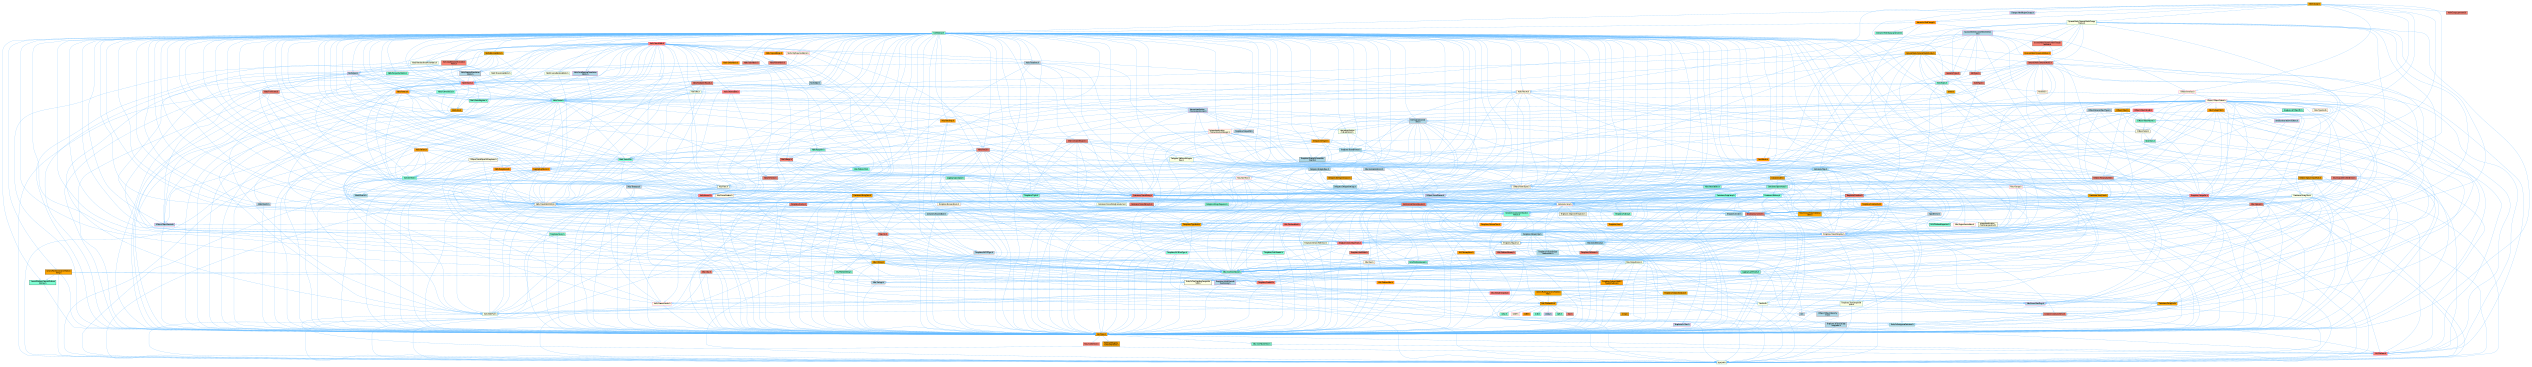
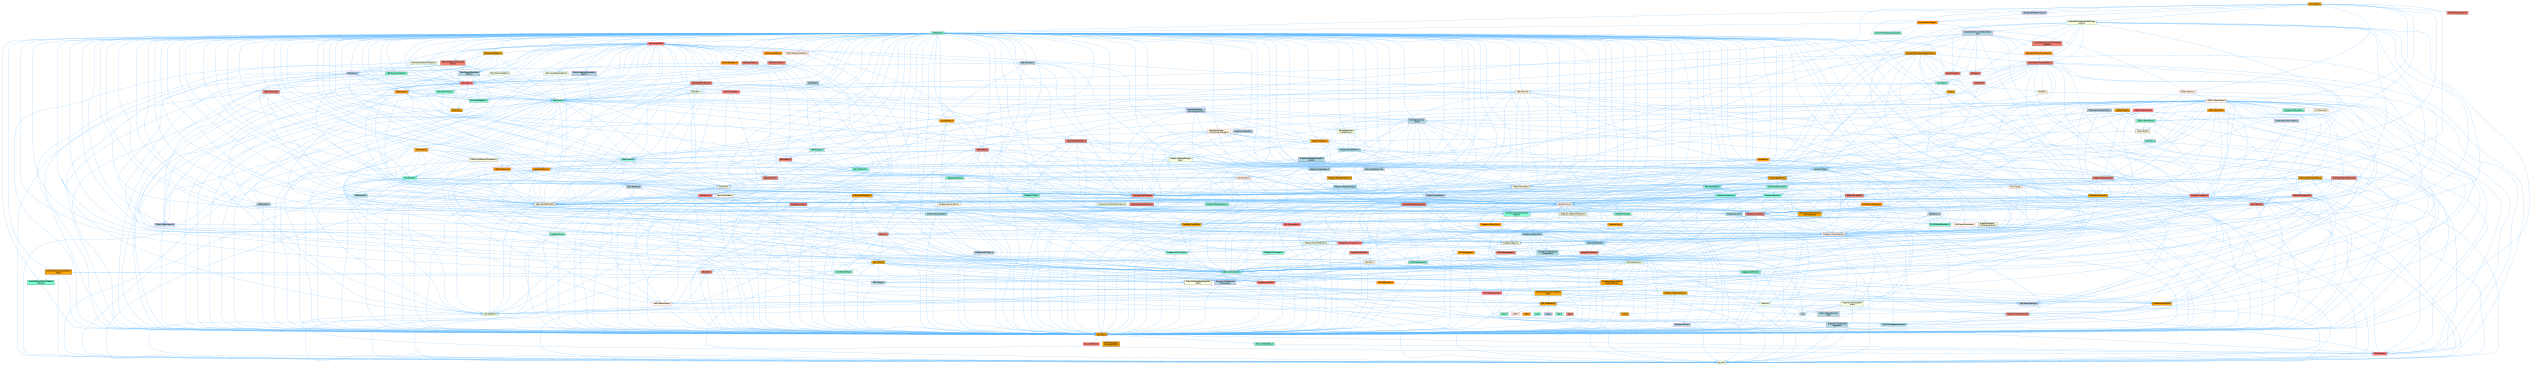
(1777, 178) -> (1777, 178)
(2302, 196) -> (2302, 196)
(1810, 214) -> (1810, 214)
